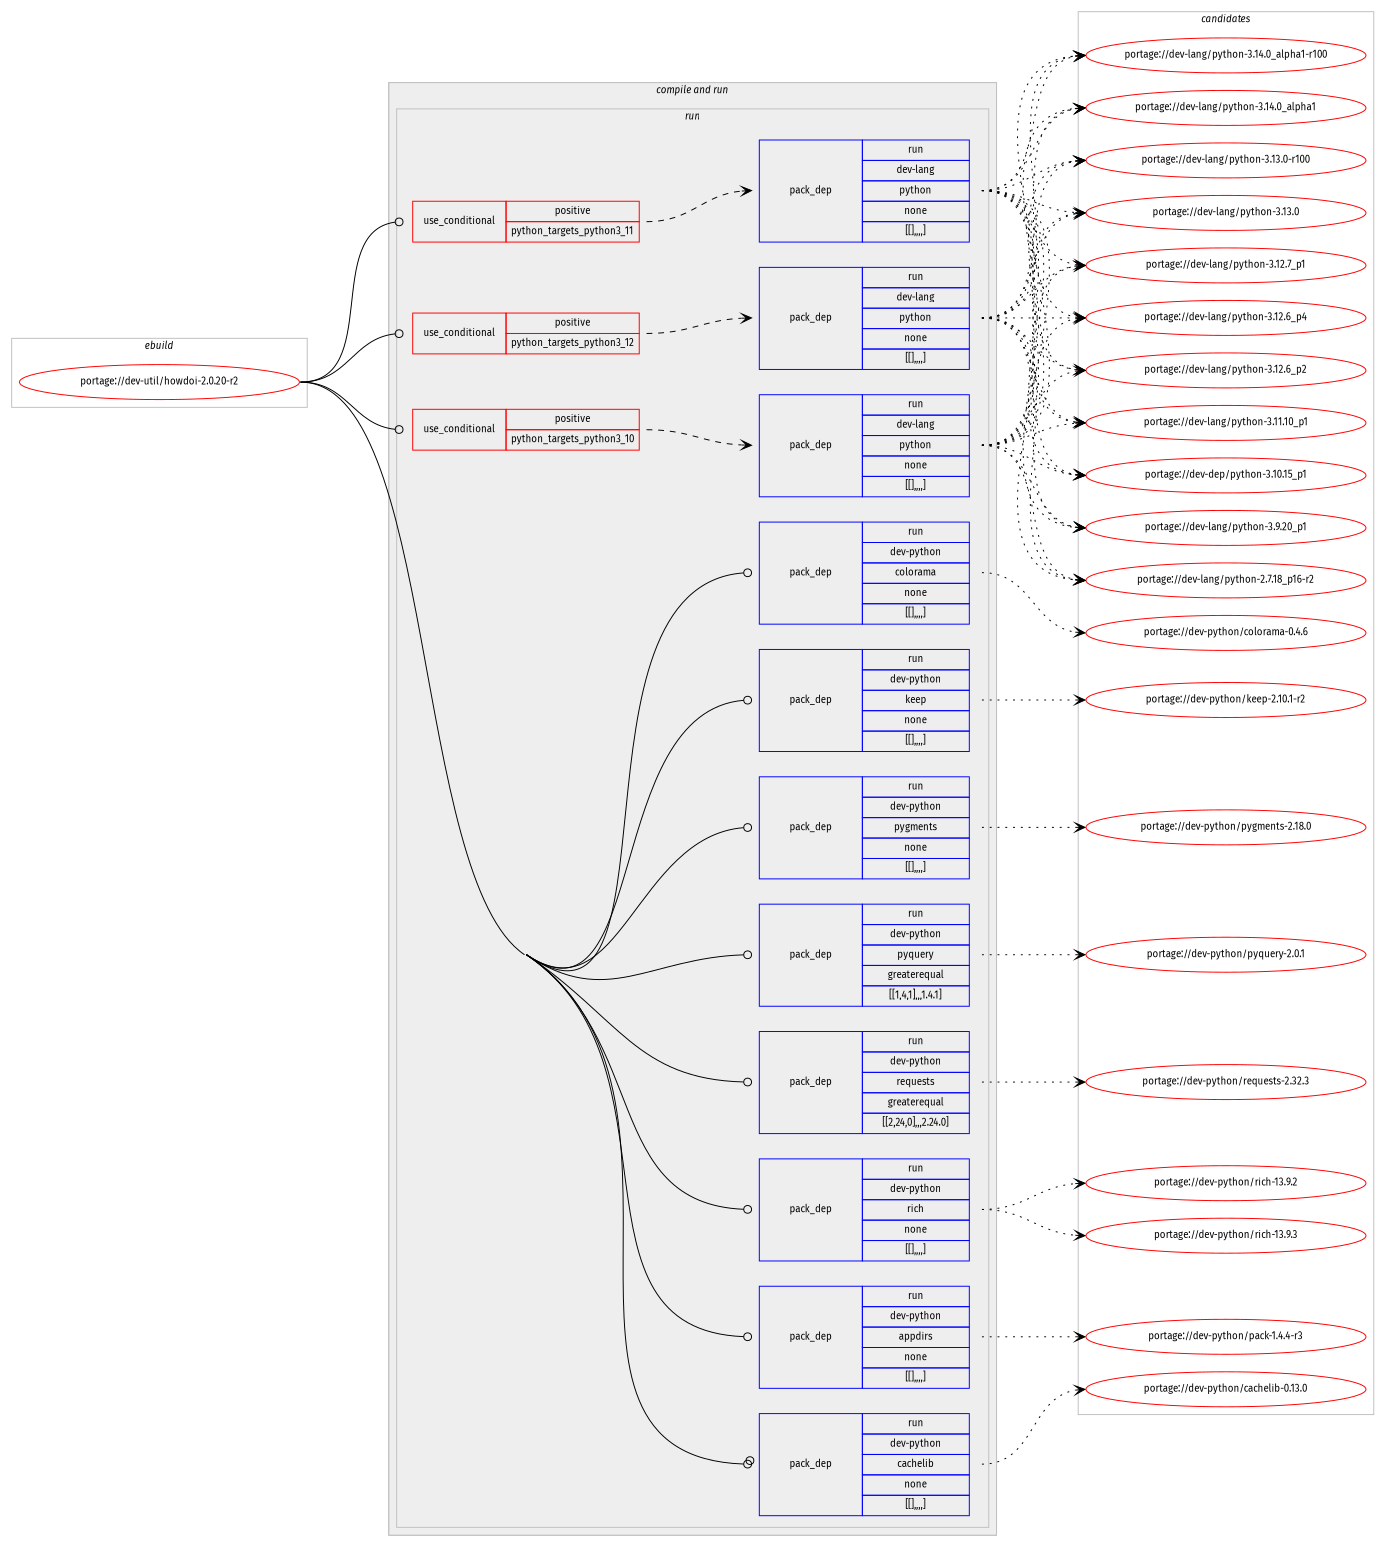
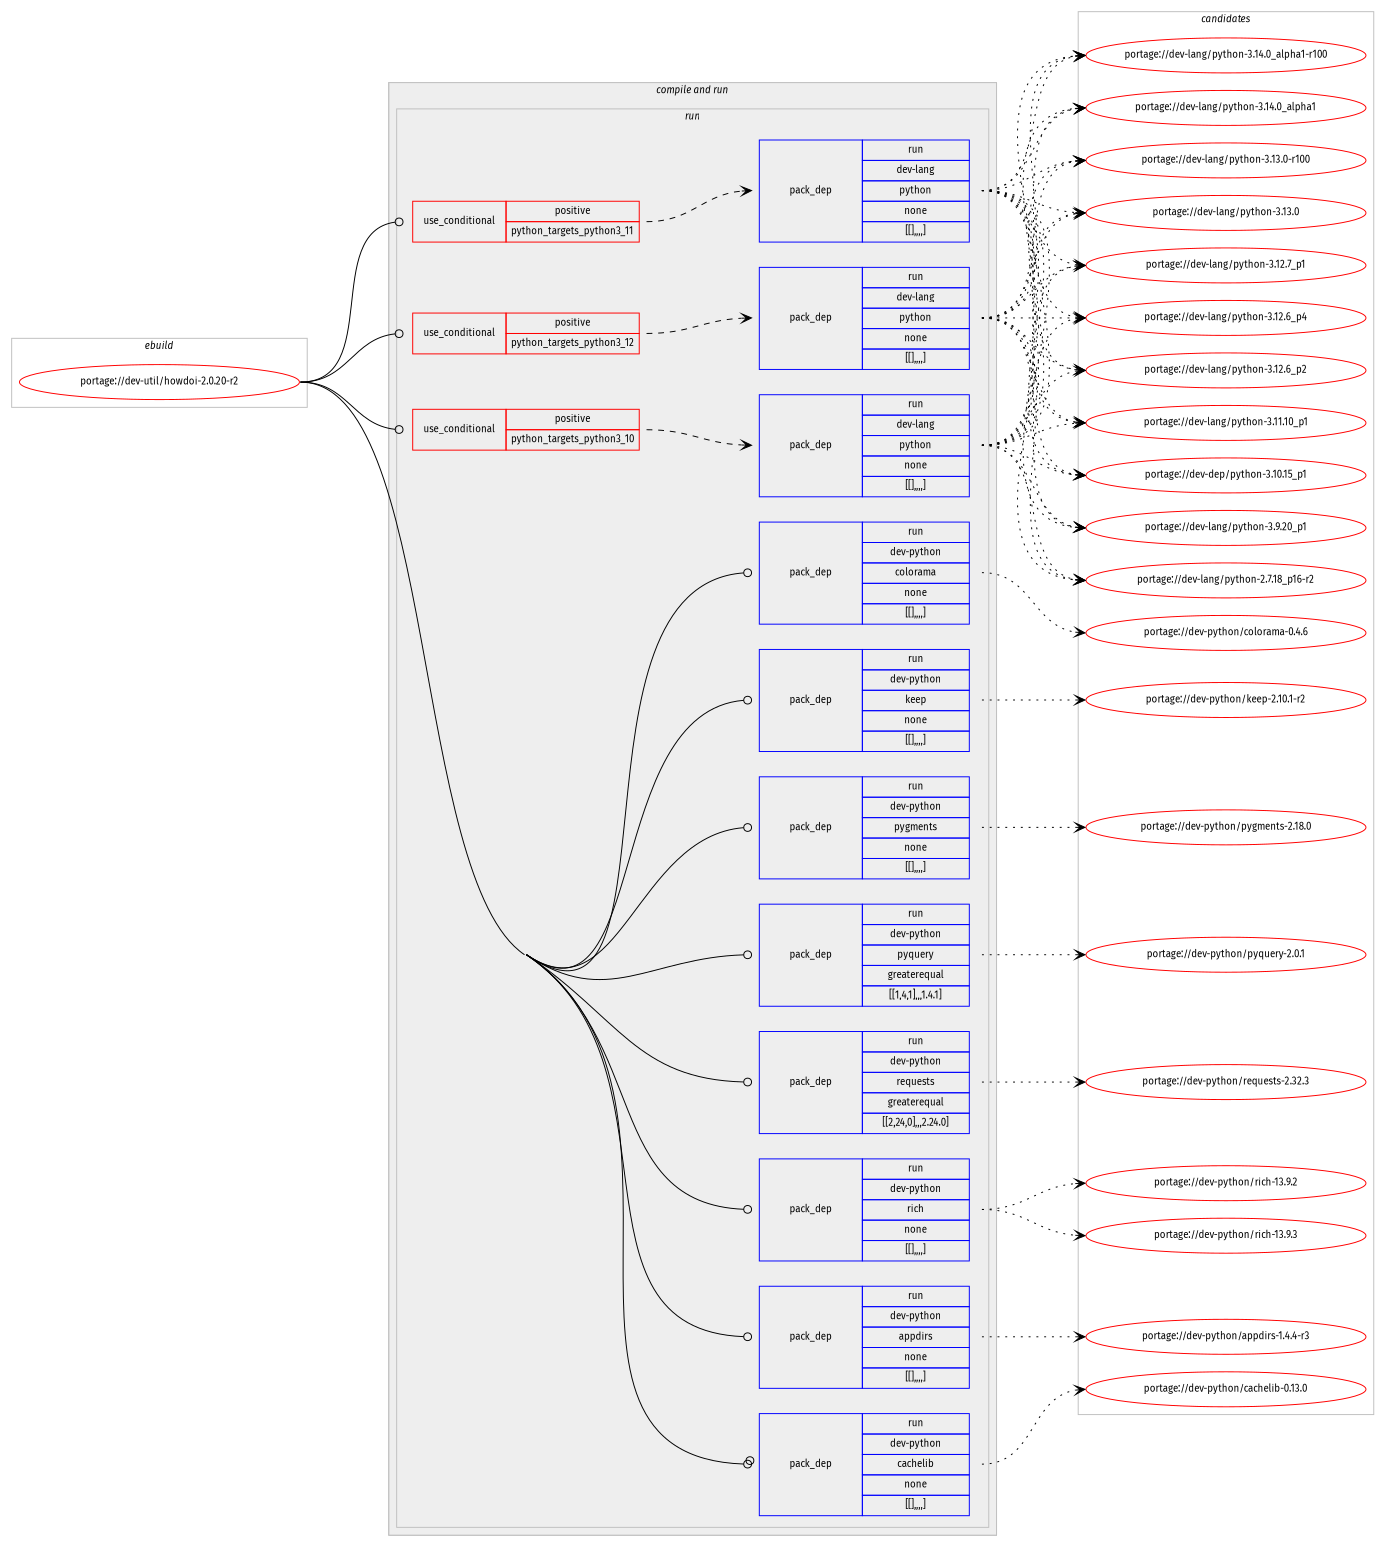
(1226, 1337) -> (1226, 1337)
